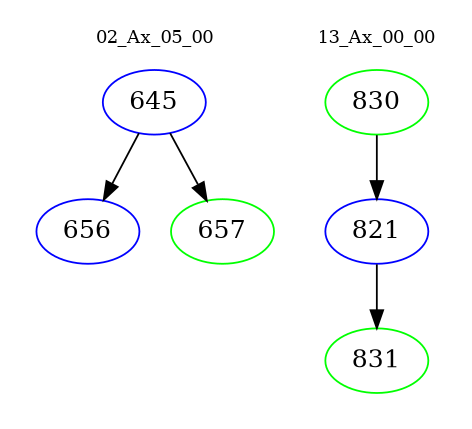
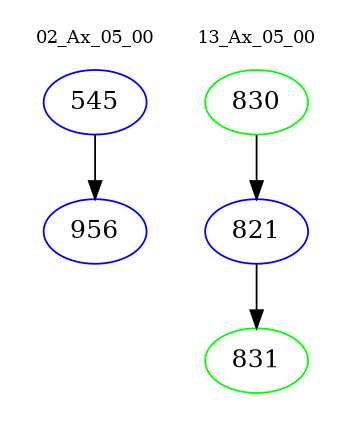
(377, 39) -> (257, 39)
(154, 102) -> (95, 102)
(88, 231) -> (95, 231)
(223, 231) -> none
